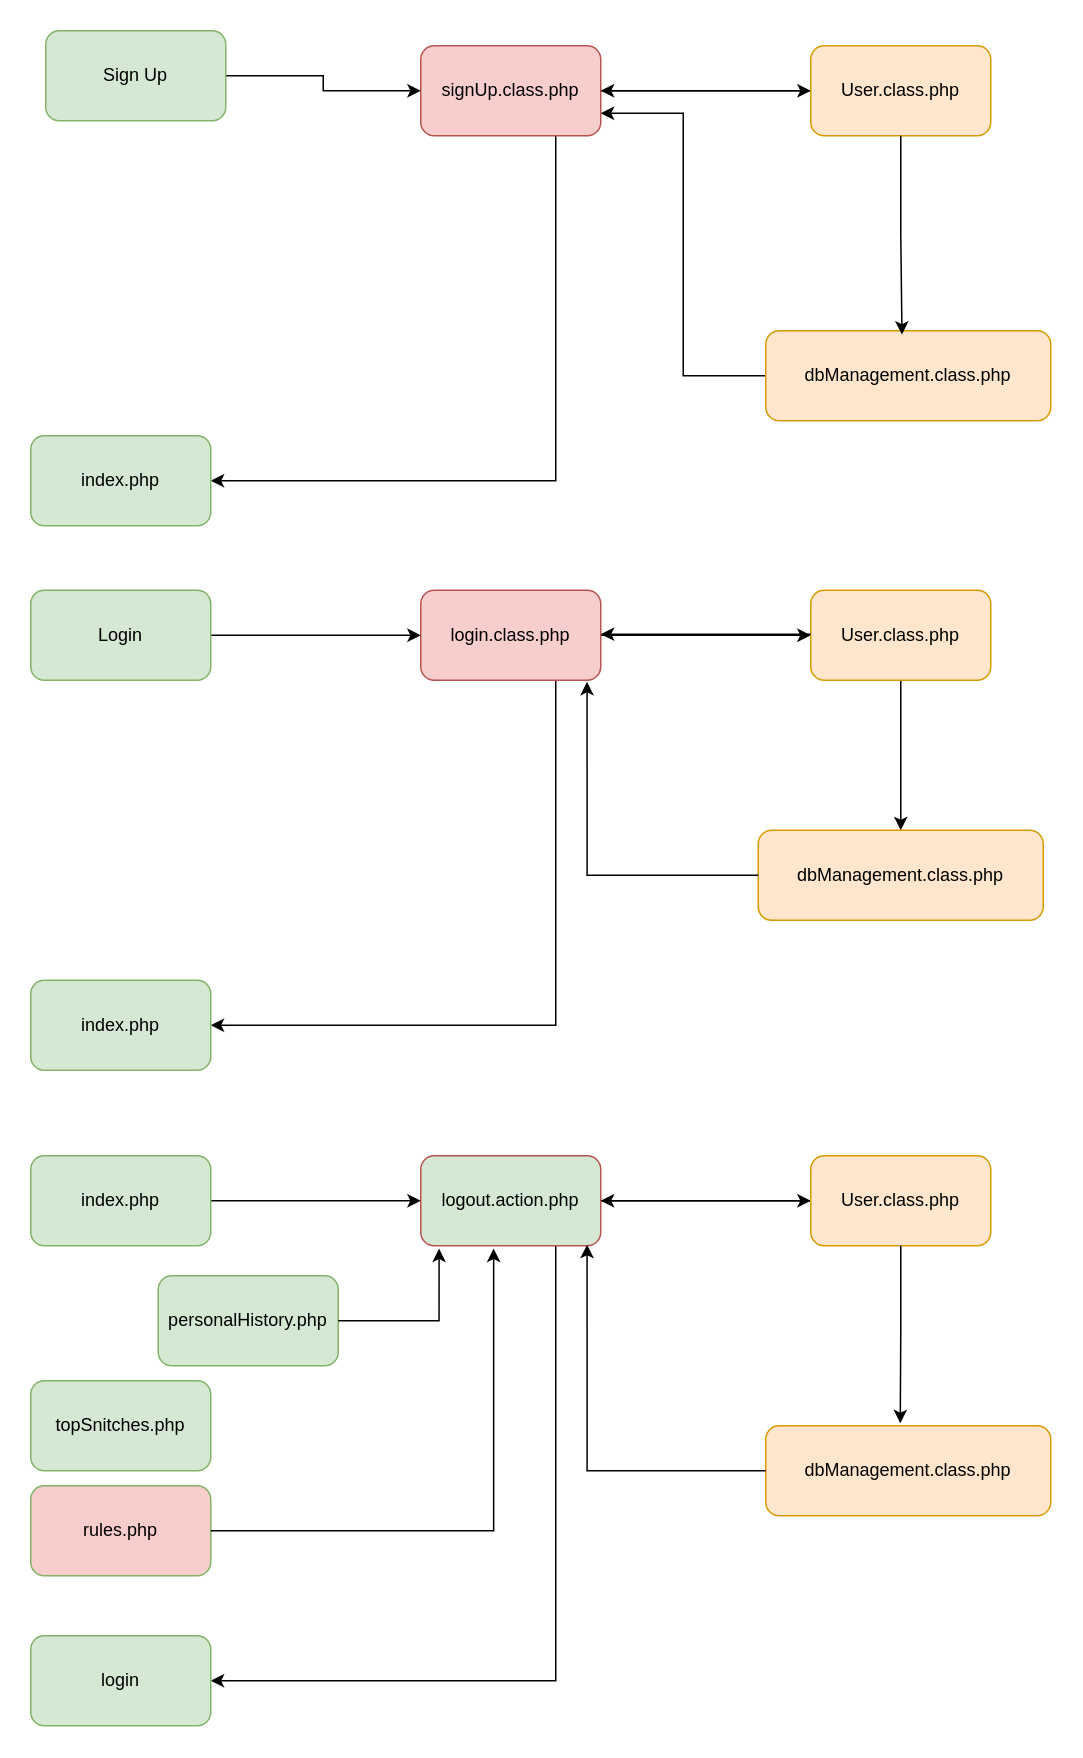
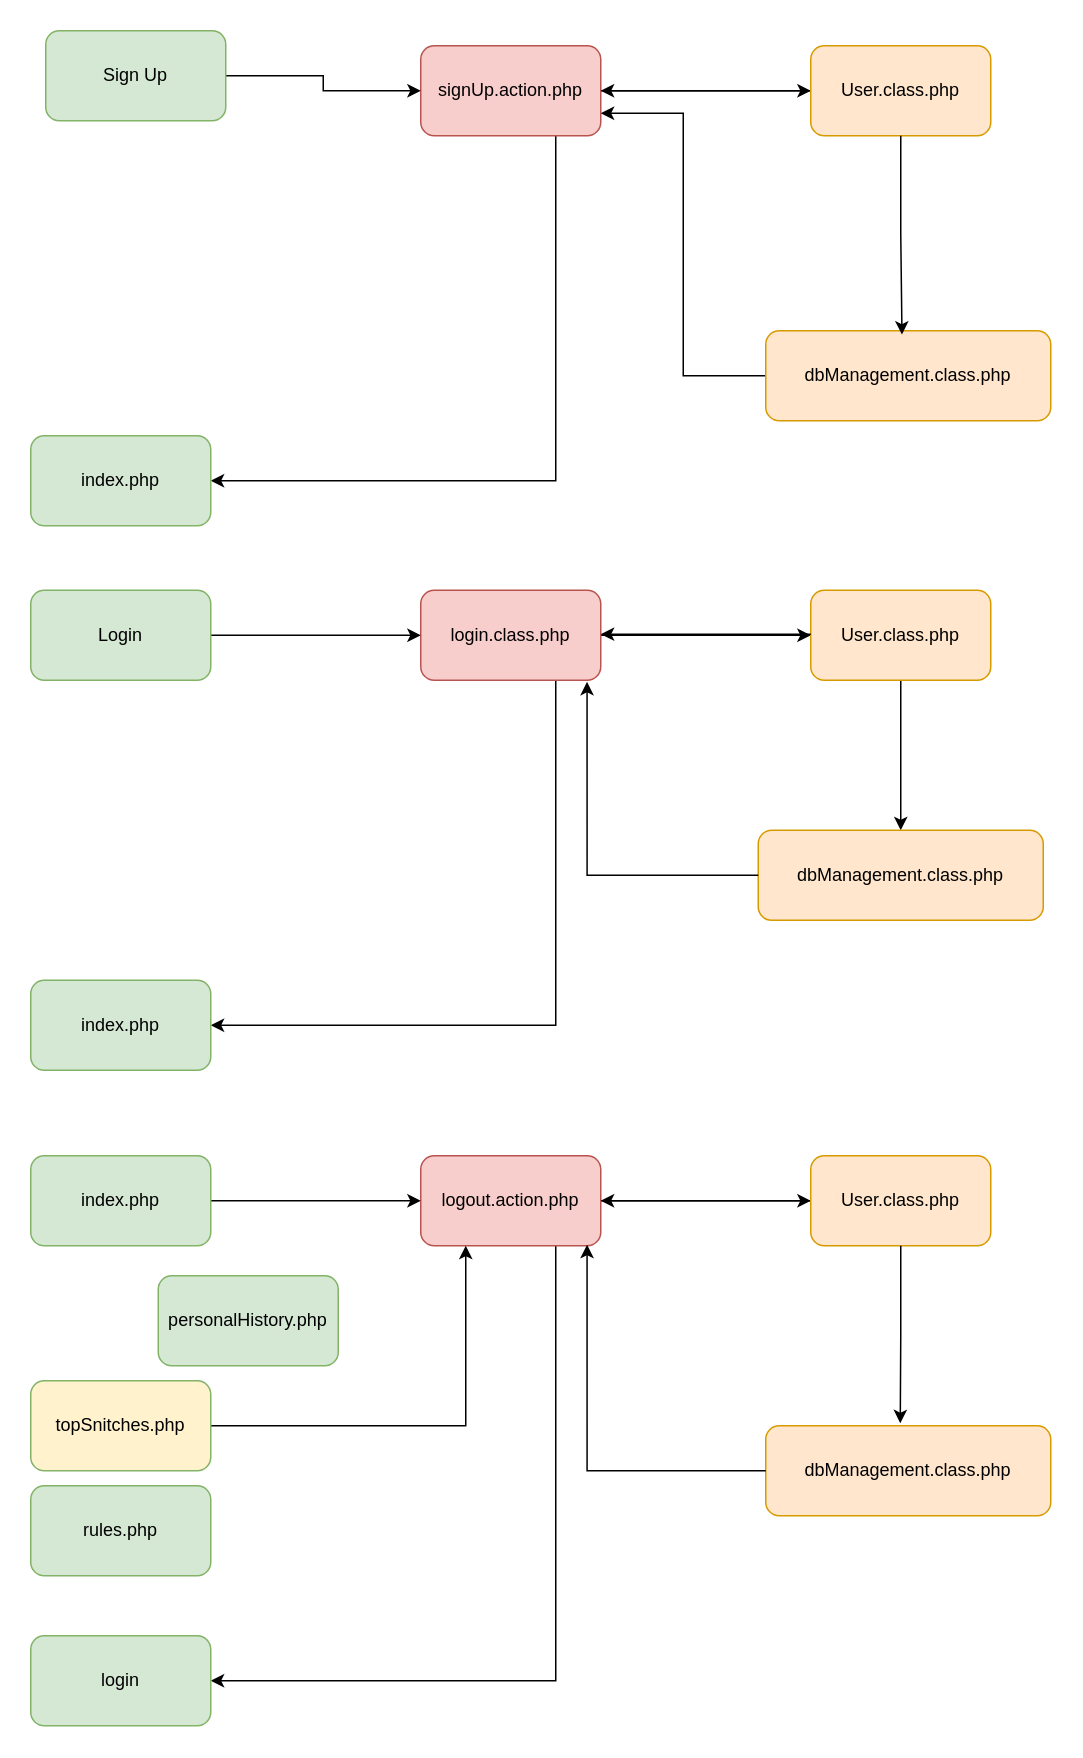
(511, 91) -> (511, 91)
(511, 1201) -> (511, 1201)
(420, 1321) -> none
(121, 1426) -> (121, 1426)
none -> (423, 1426)
(121, 1531) -> (121, 1531)
(489, 1531) -> none
